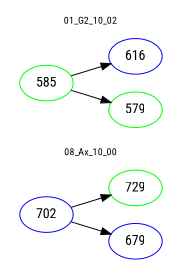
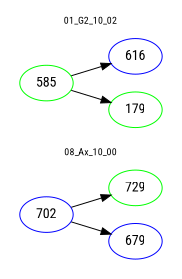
(135, 110) -> (135, 110)
